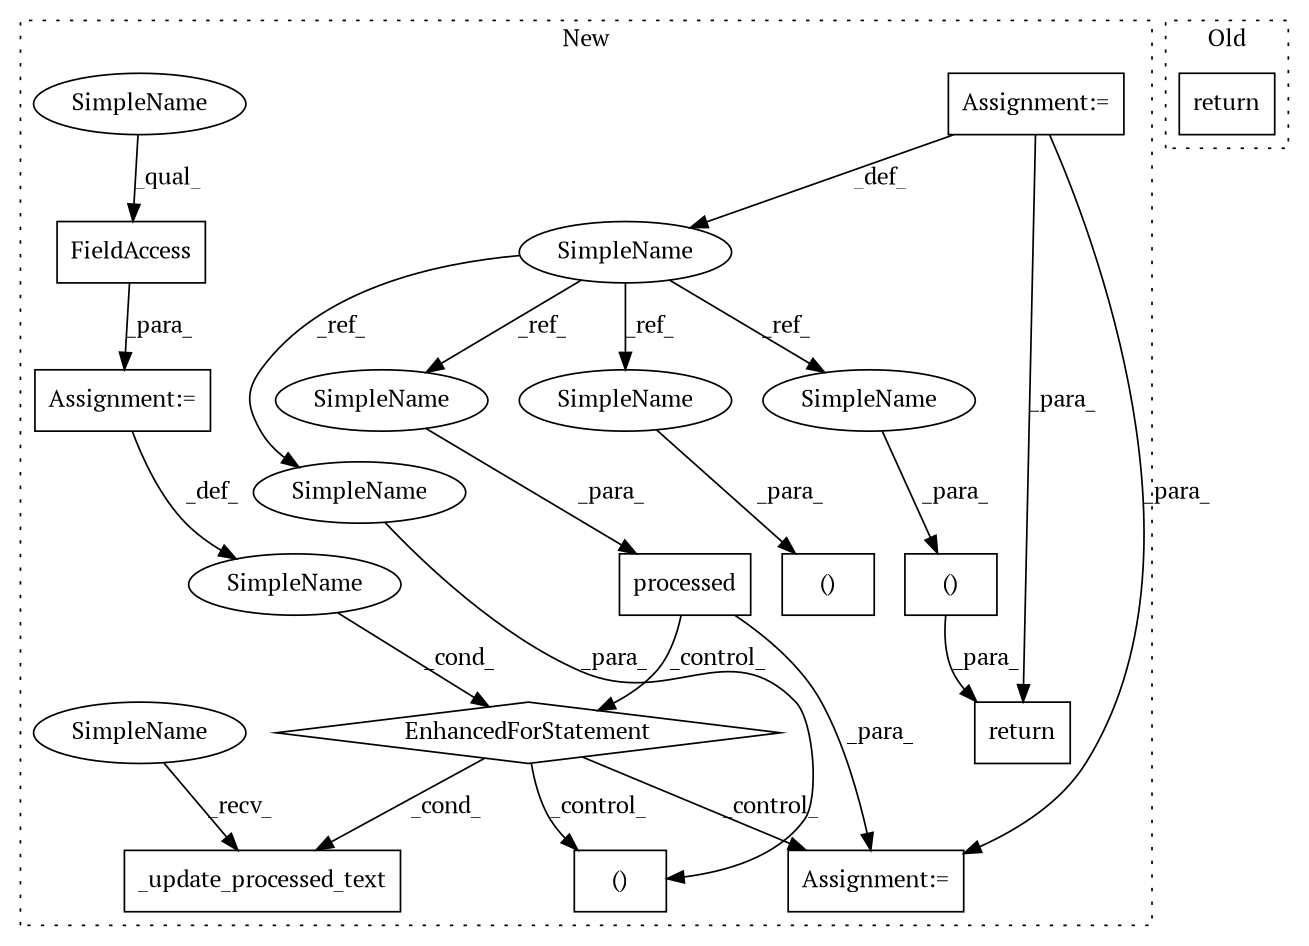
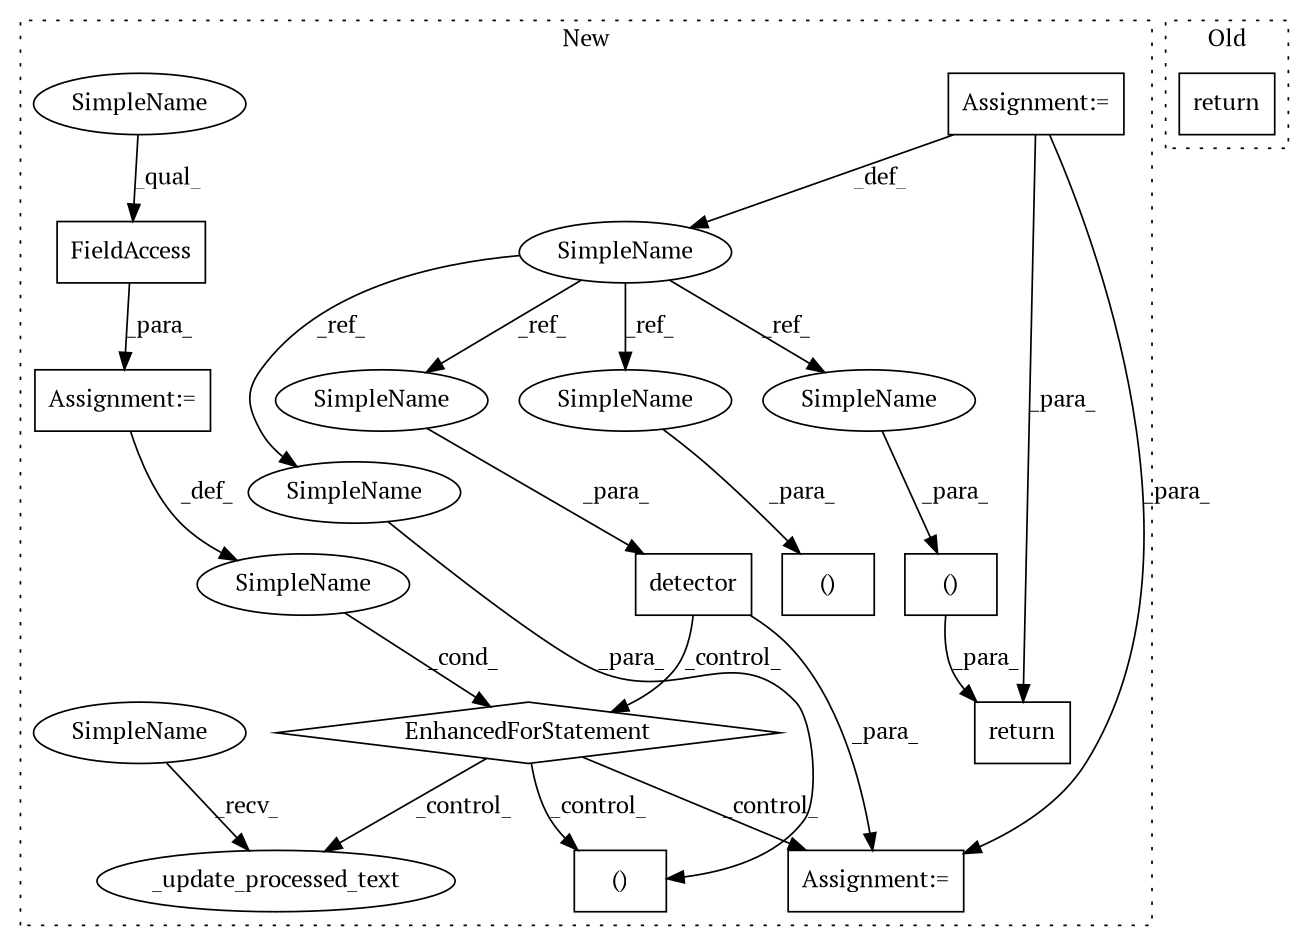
(685, 585) -> (694, 585)
(446, 807) -> (464, 807)
(262, 881) -> (276, 881)
